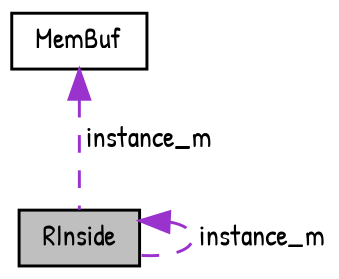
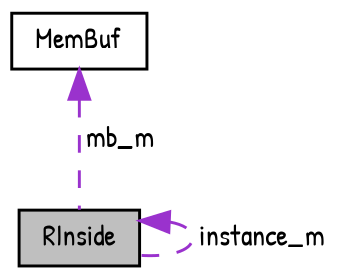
(147, 140) -> (118, 140)
